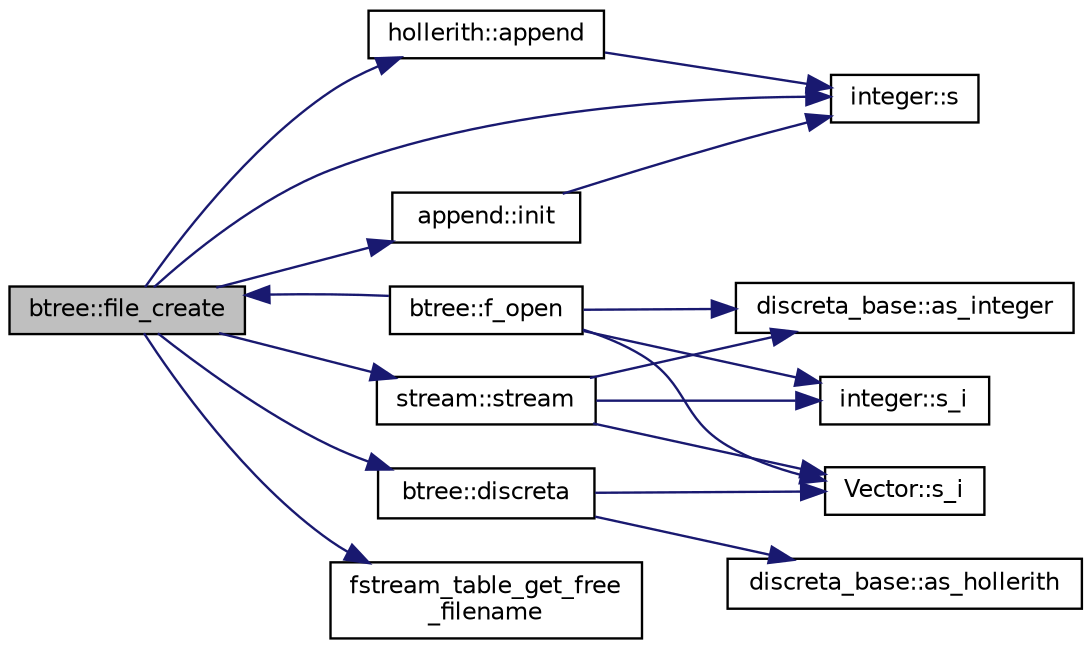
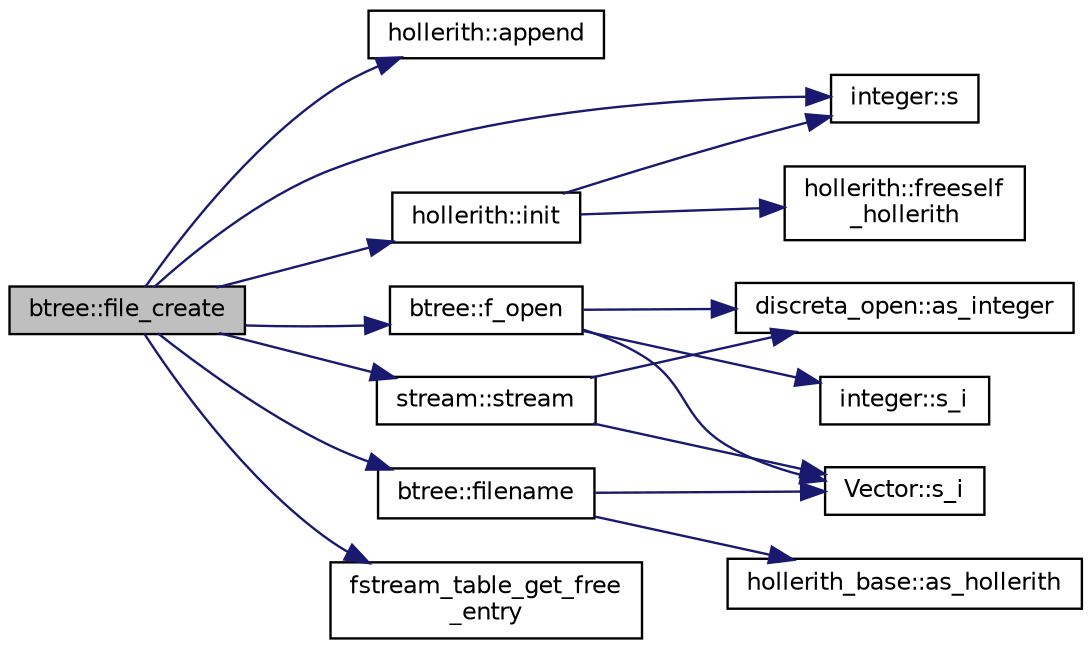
(706, 68) -> none
none -> (905, 203)
(486, 218) -> (486, 218)
(329, 294) -> (305, 326)
(905, 308) -> (905, 308)
(706, 401) -> none
(486, 493) -> (486, 493)
(905, 584) -> (905, 584)
(486, 600) -> (486, 600)
